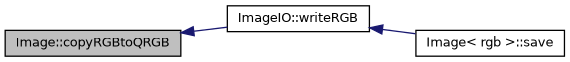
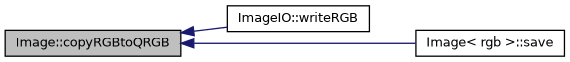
(399, 32) -> (305, 43)
